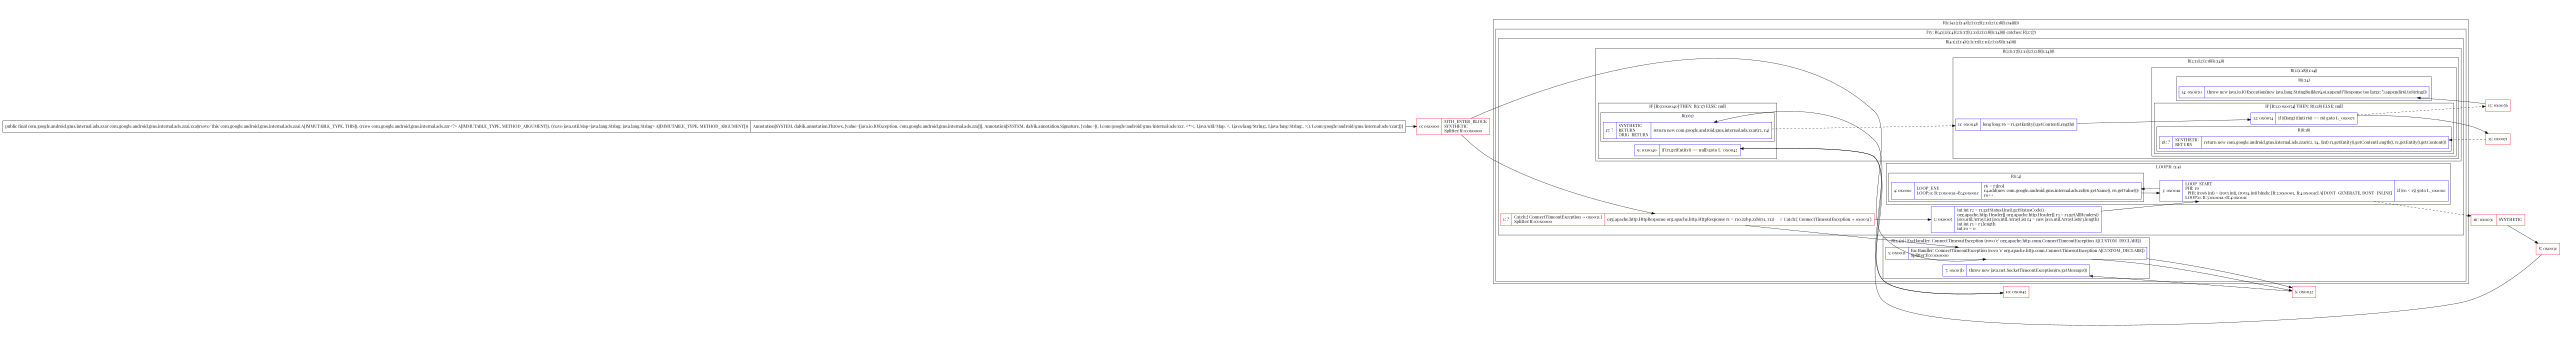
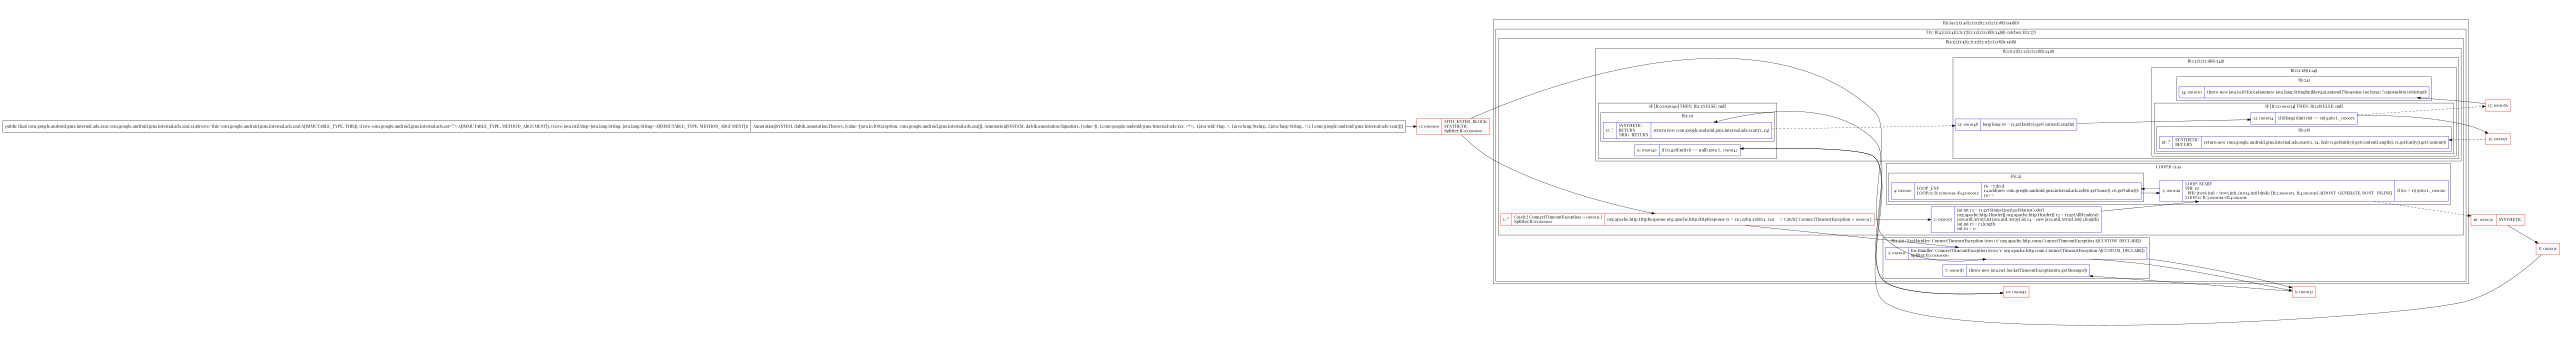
(1688, 116) -> (1688, 116)
(2304, 130) -> (2304, 130)
